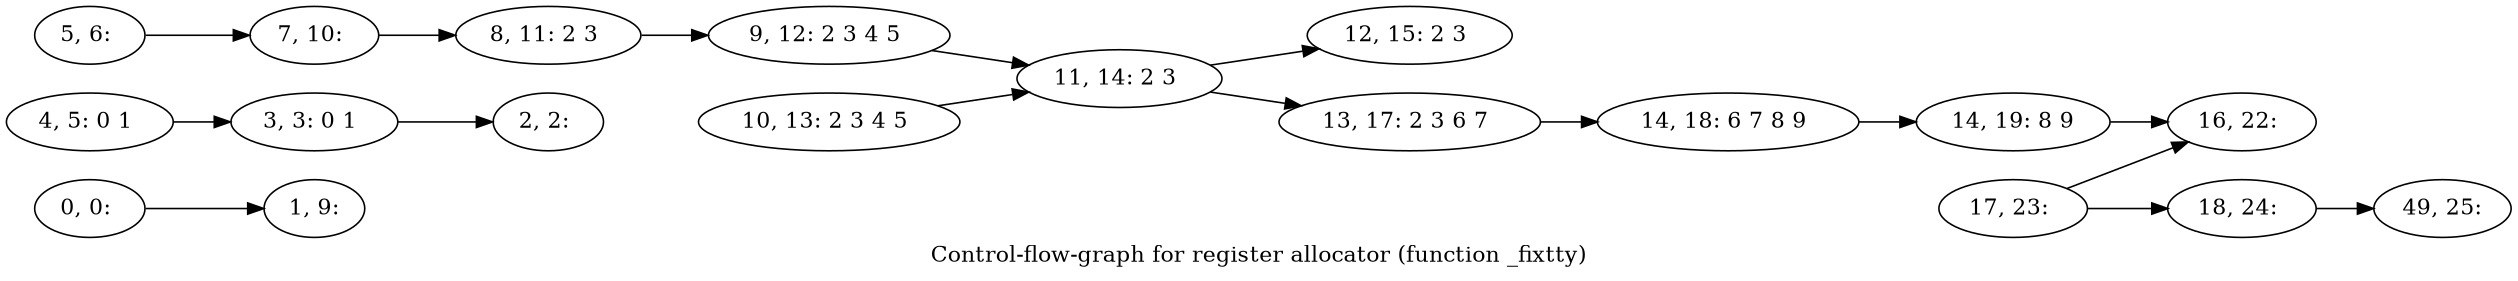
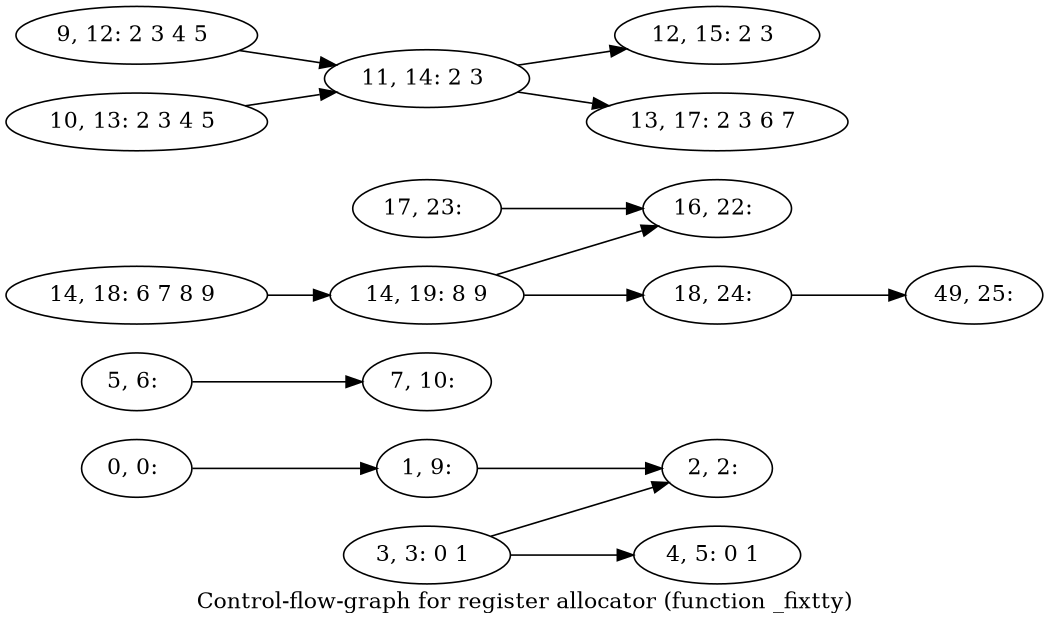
(548, 35) -> none
(194, 122) -> (564, 555)
(1561, 122) -> none
(2119, 209) -> (576, 295)
none -> (561, 468)
